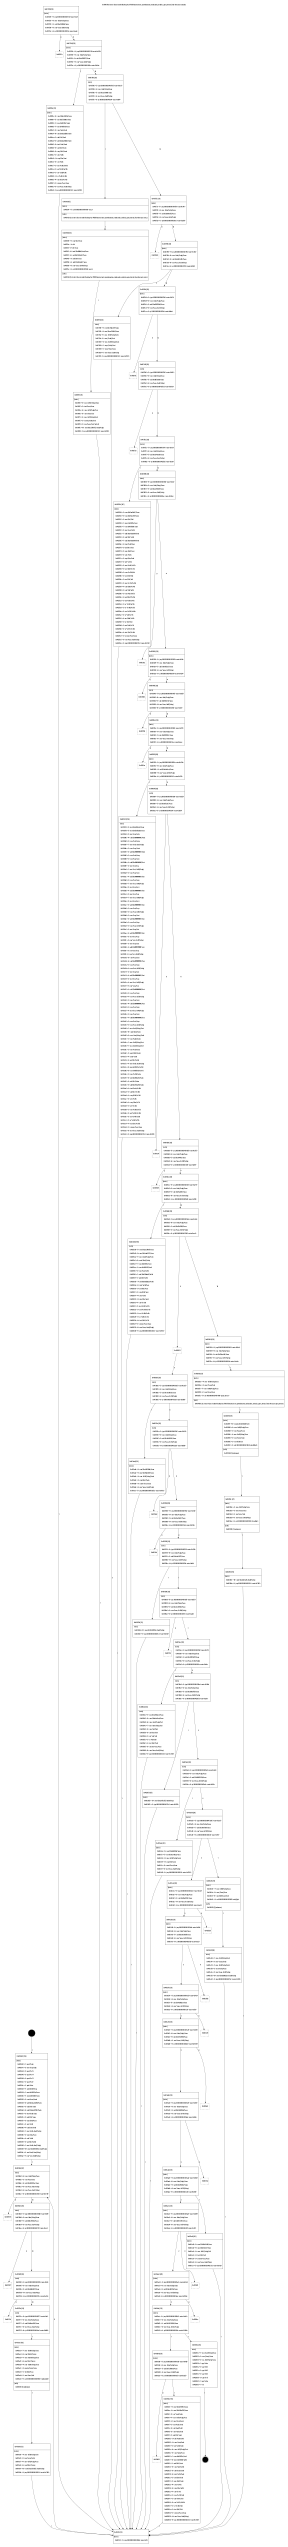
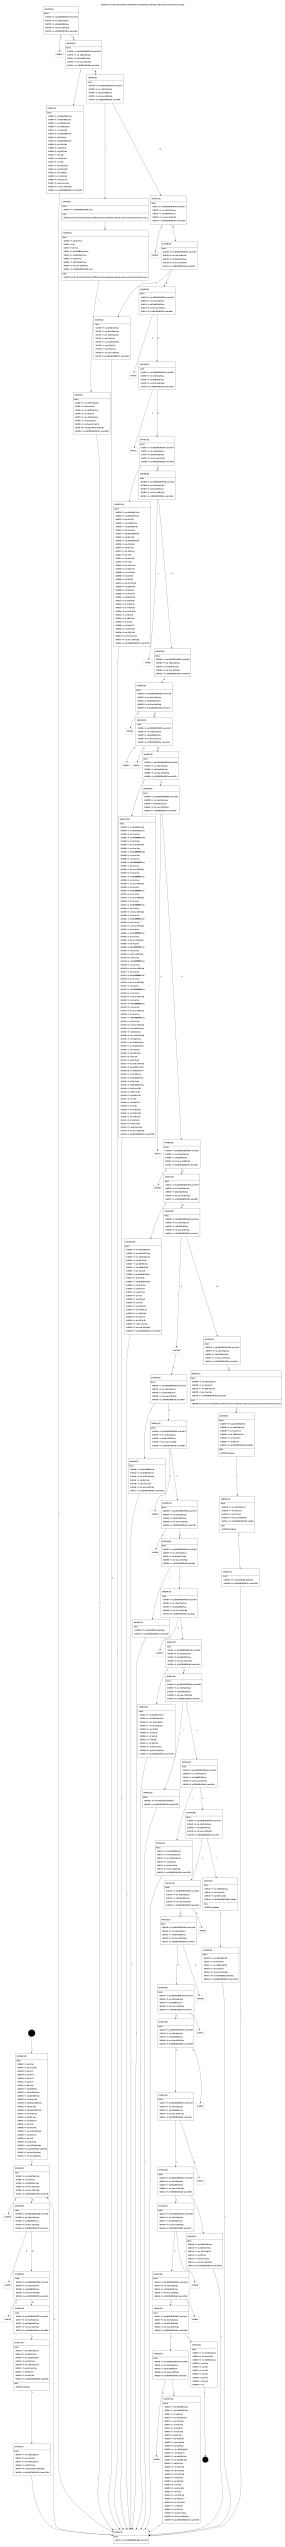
(146, 684) -> (130, 753)
